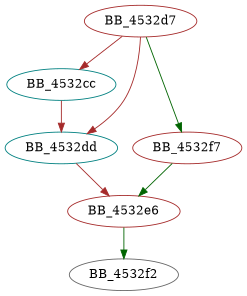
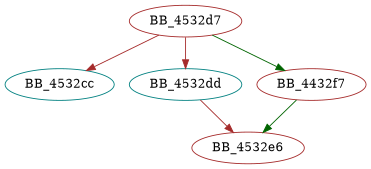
(61, 112) -> none
(187, 148) -> (311, 85)
(124, 275) -> none
